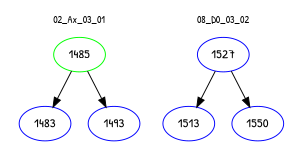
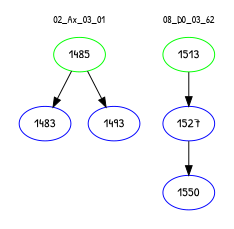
(223, 21) -> (189, 21)
(208, 85) -> (189, 84)
(189, 124) -> (189, 55)
